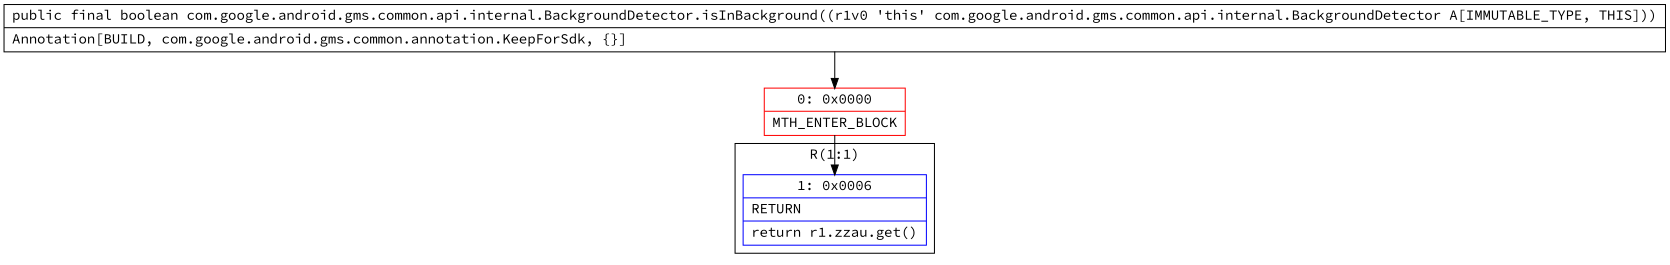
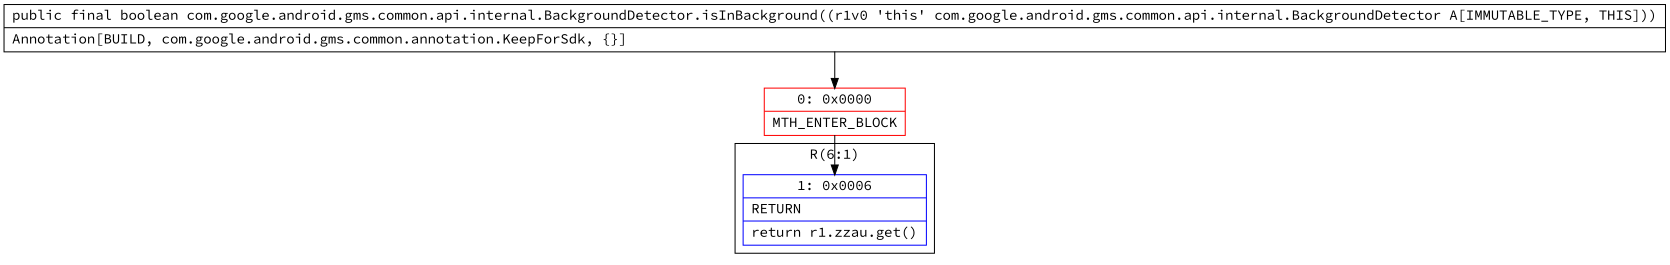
(835, 155) -> (835, 155)
